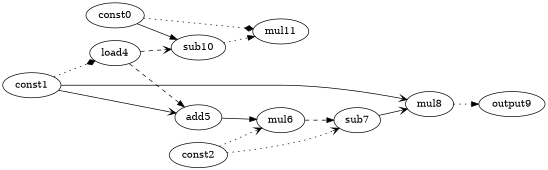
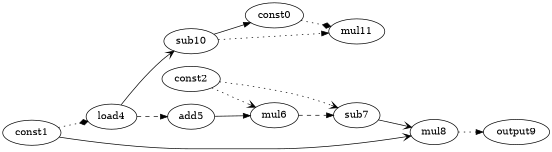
(154, 30) -> (229, 29)
(152, 51) -> (143, 79)
(114, 101) -> none
